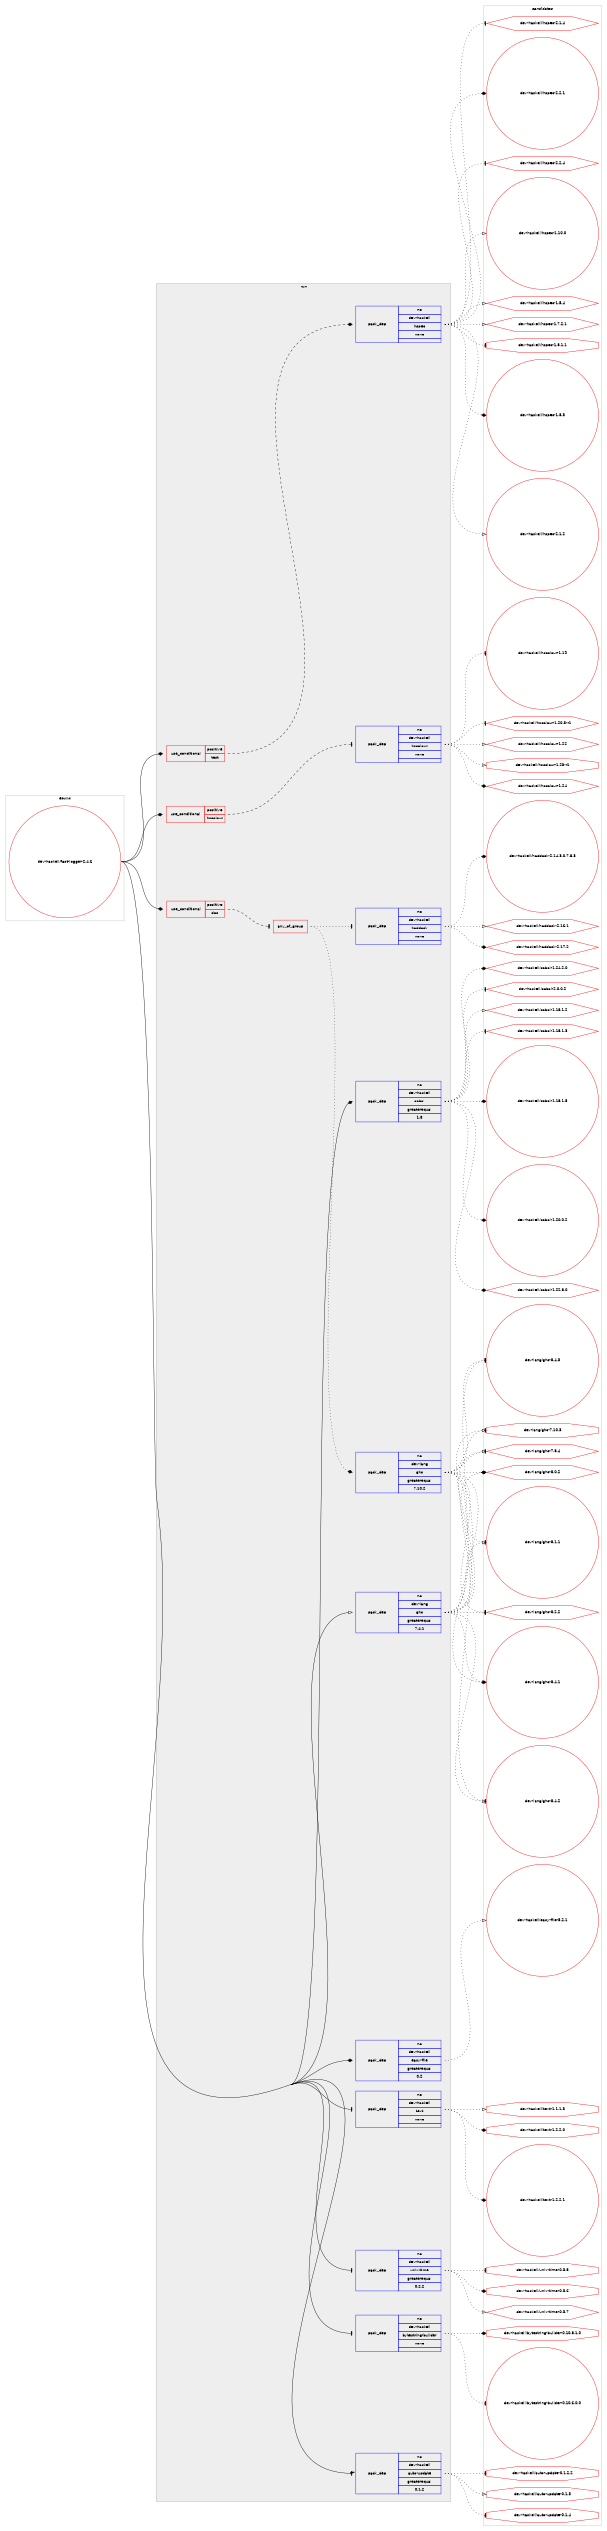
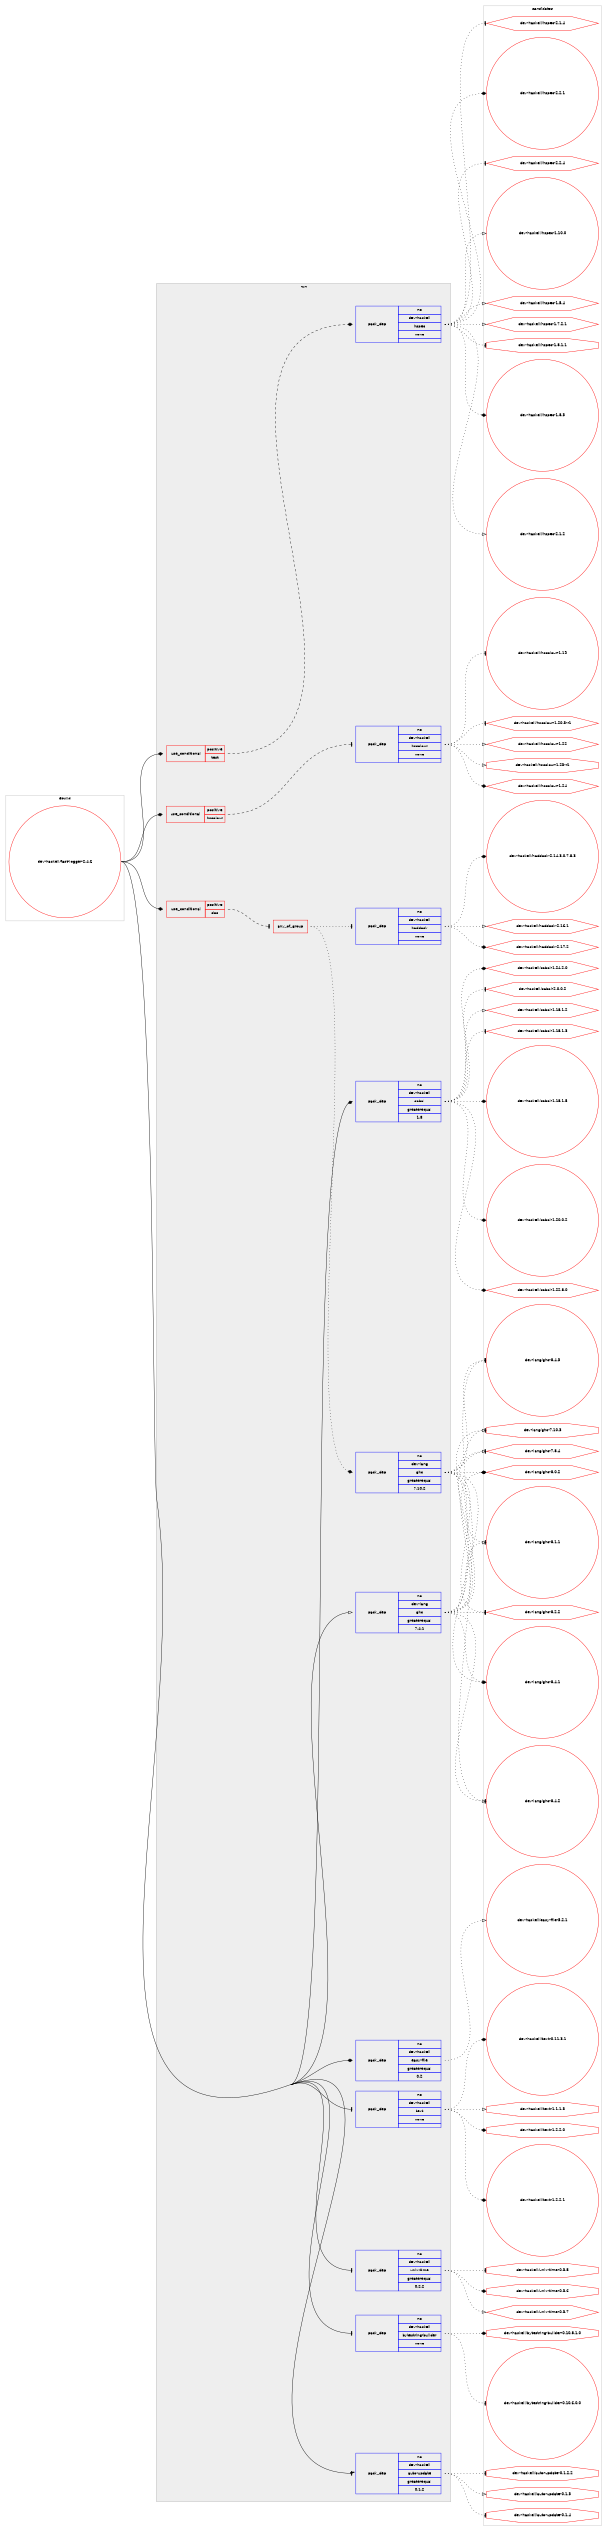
none -> (542, 2039)
